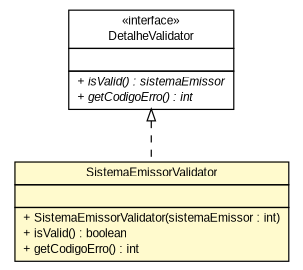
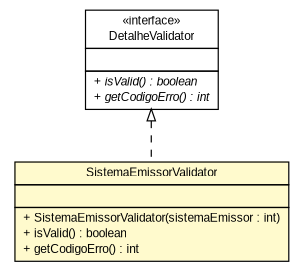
(151, 82) -> (146, 82)
